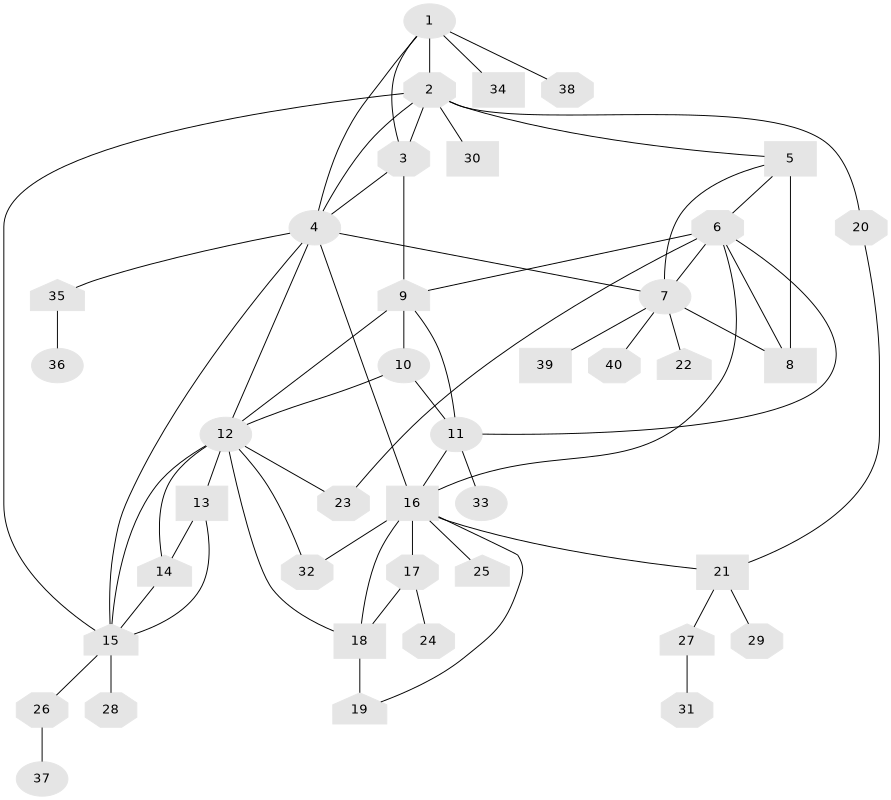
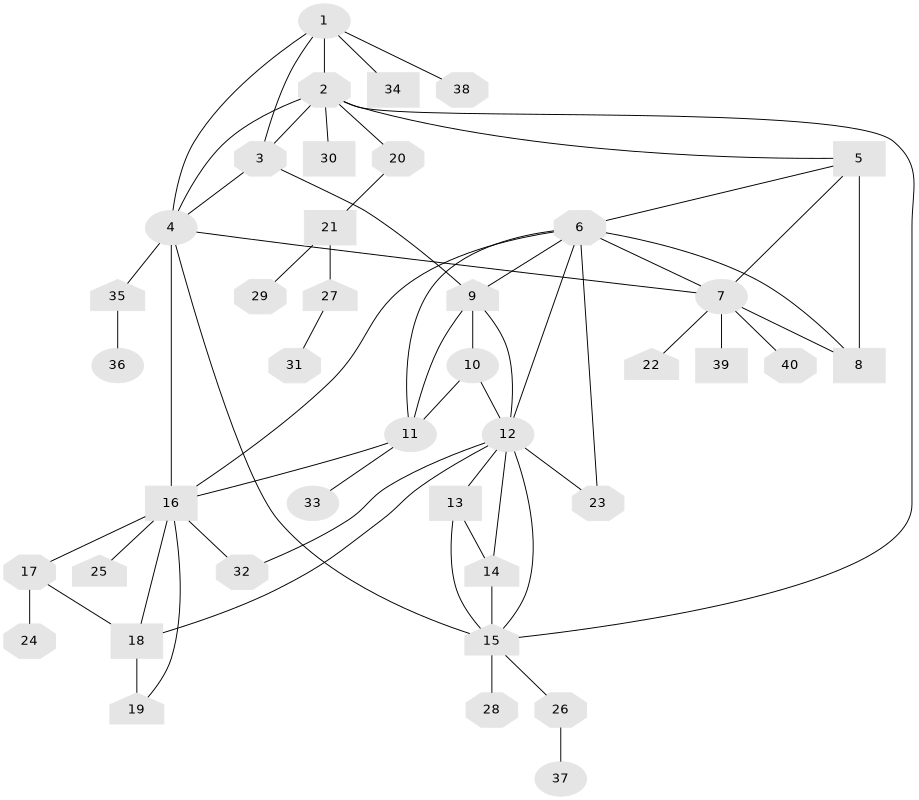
(270, 331) -> (544, 331)
(566, 550) -> none
